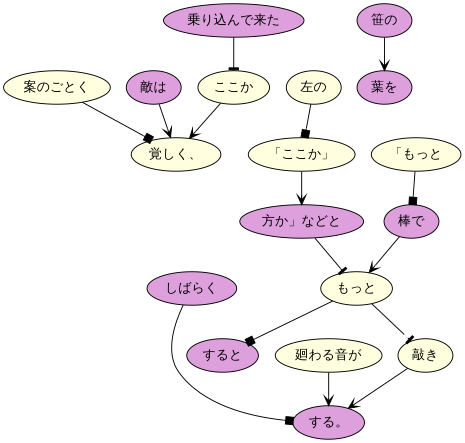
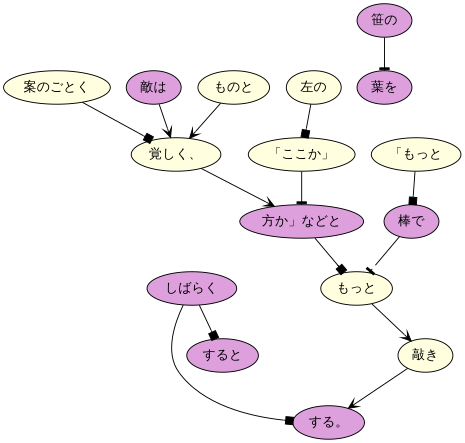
(234, 20) -> none
(384, 52) -> (384, 52)
(234, 87) -> (234, 87)
none -> (234, 185)
(302, 186) -> (302, 186)
(387, 251) -> (387, 251)
(328, 253) -> (328, 253)
(388, 319) -> (388, 319)
(294, 320) -> (205, 318)
(329, 355) -> none
